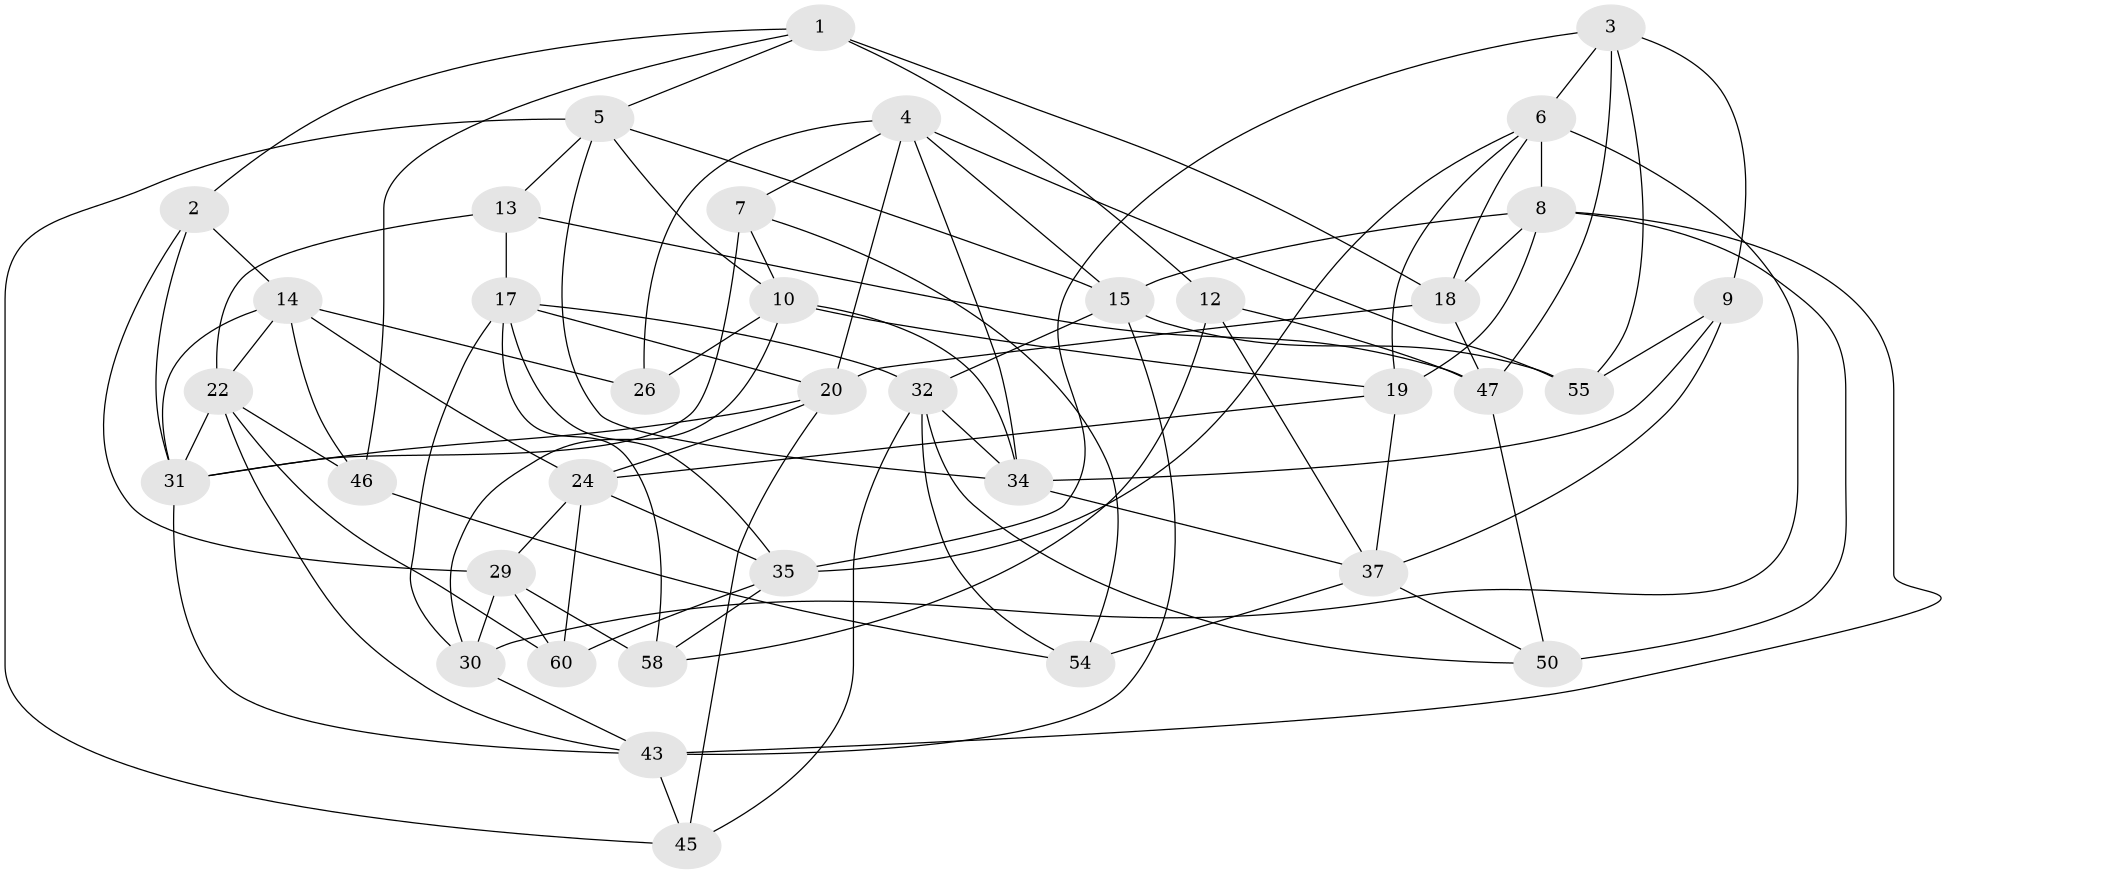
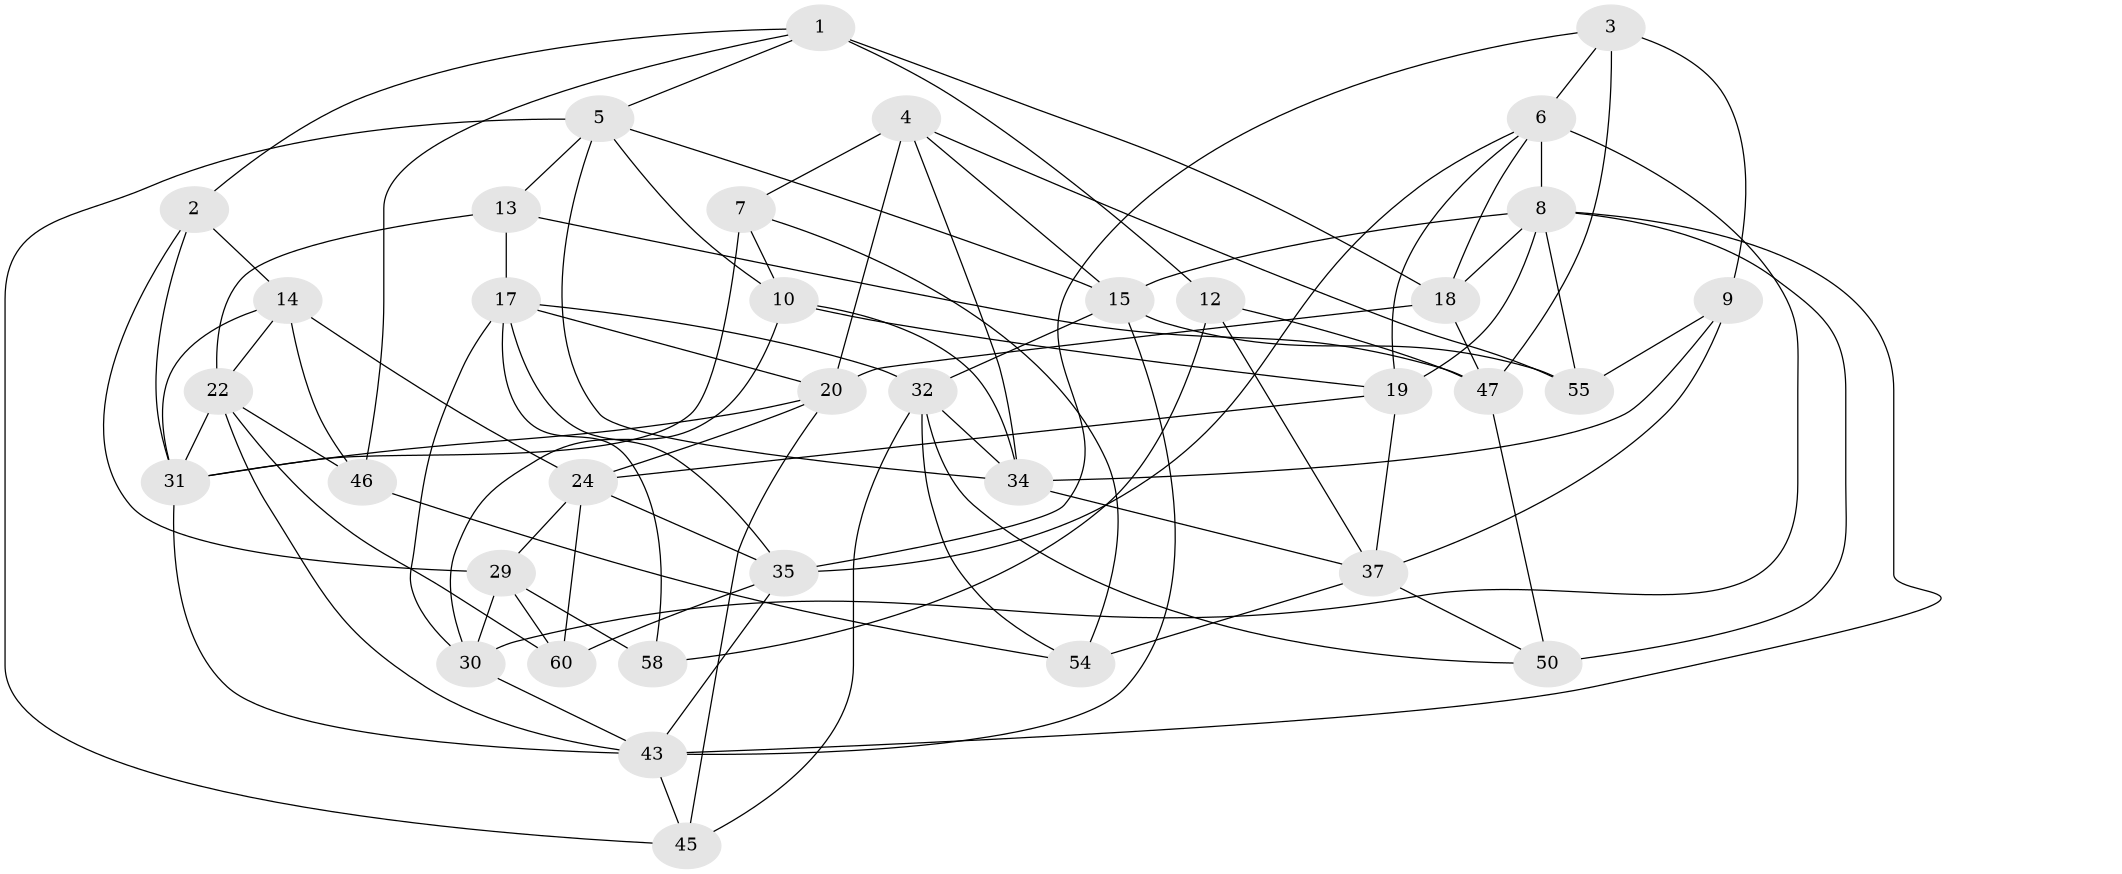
(1643, 207) -> (1561, 304)
(645, 391) -> none
(716, 620) -> (706, 682)
